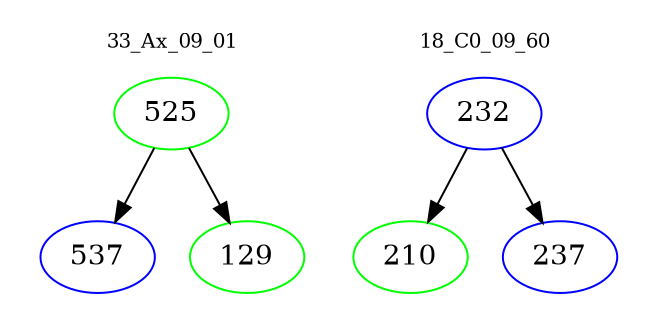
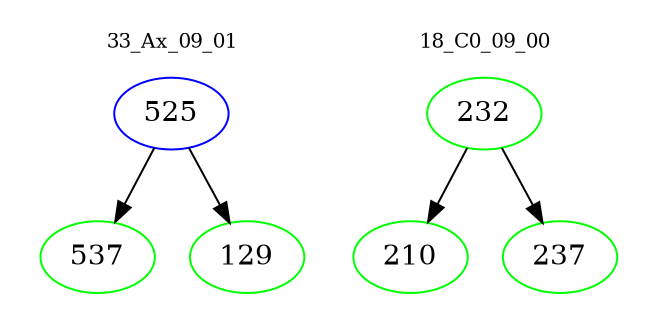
(485, 43) -> (485, 43)
(171, 114) -> (171, 114)
(484, 114) -> (484, 114)
(98, 257) -> (98, 257)
(560, 257) -> (560, 257)
